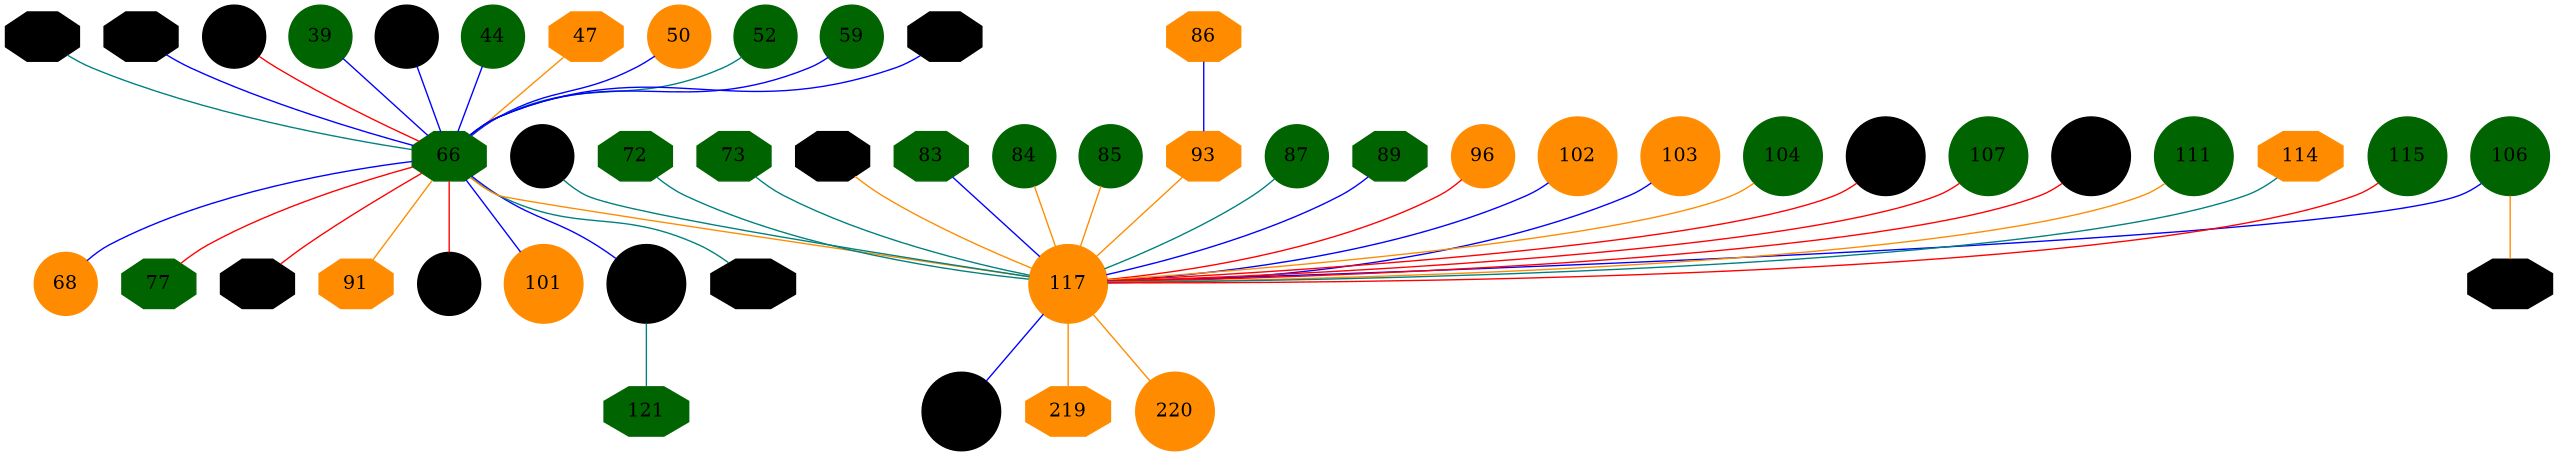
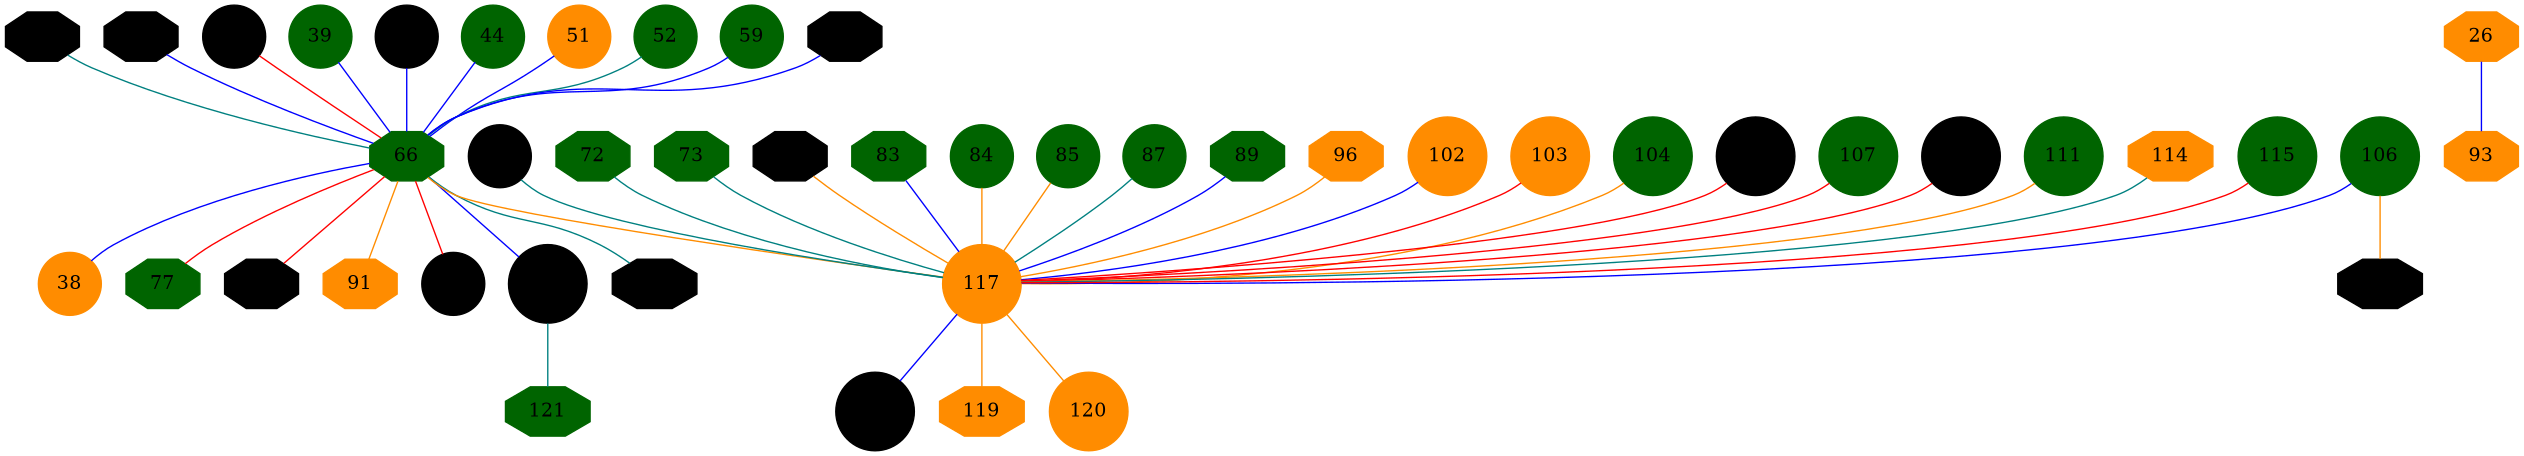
(586, 37) -> none
(679, 37) -> (579, 37)
(1204, 37) -> (2481, 37)
(1483, 156) -> (1346, 156)
(1140, 217) -> none
(1521, 231) -> (1315, 250)
(1290, 248) -> (1178, 241)
(66, 284) -> (70, 284)
(544, 284) -> none
(1068, 411) -> (982, 411)
(1175, 411) -> (1089, 411)
